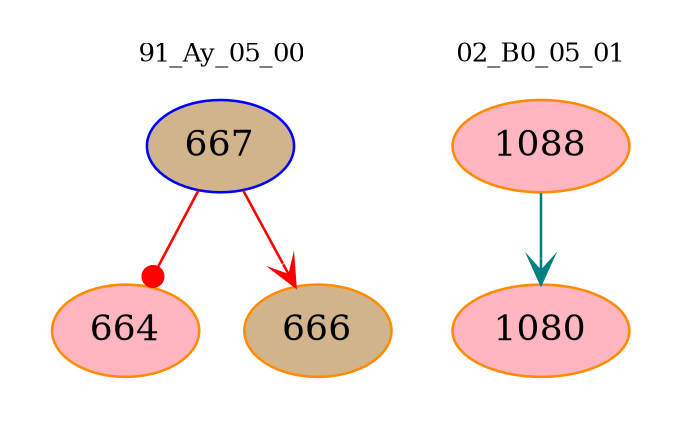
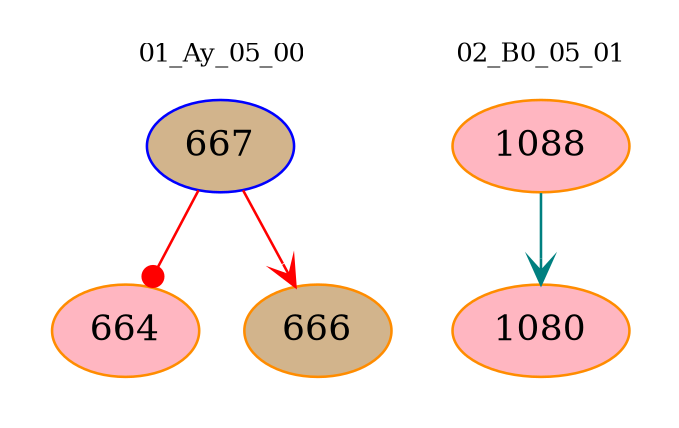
(222, 55) -> (222, 55)
